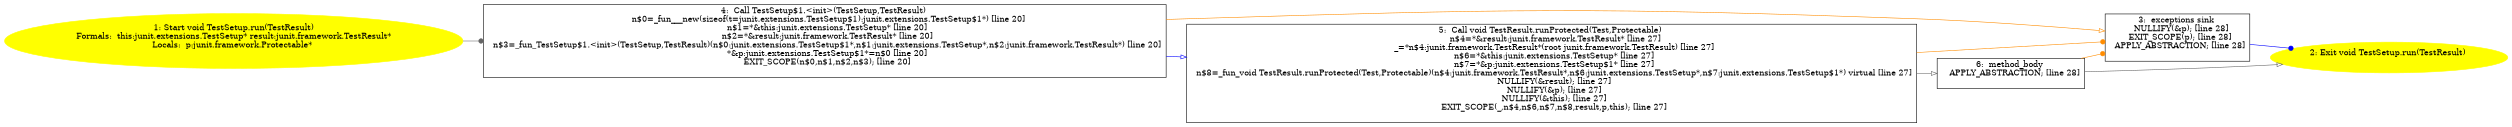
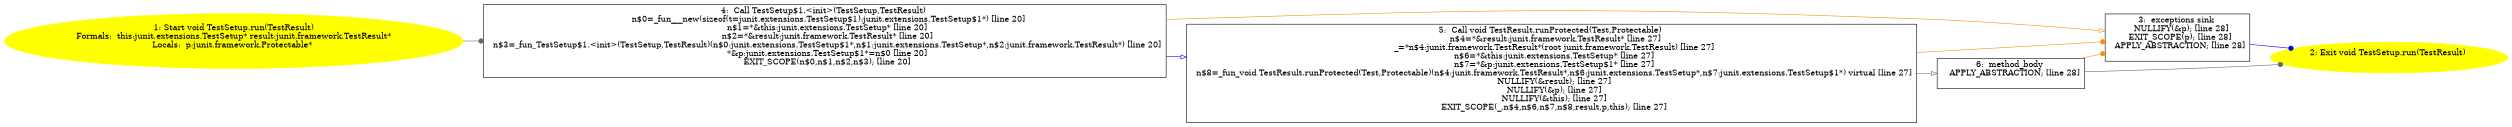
(2181, 69) -> (2181, 69)
